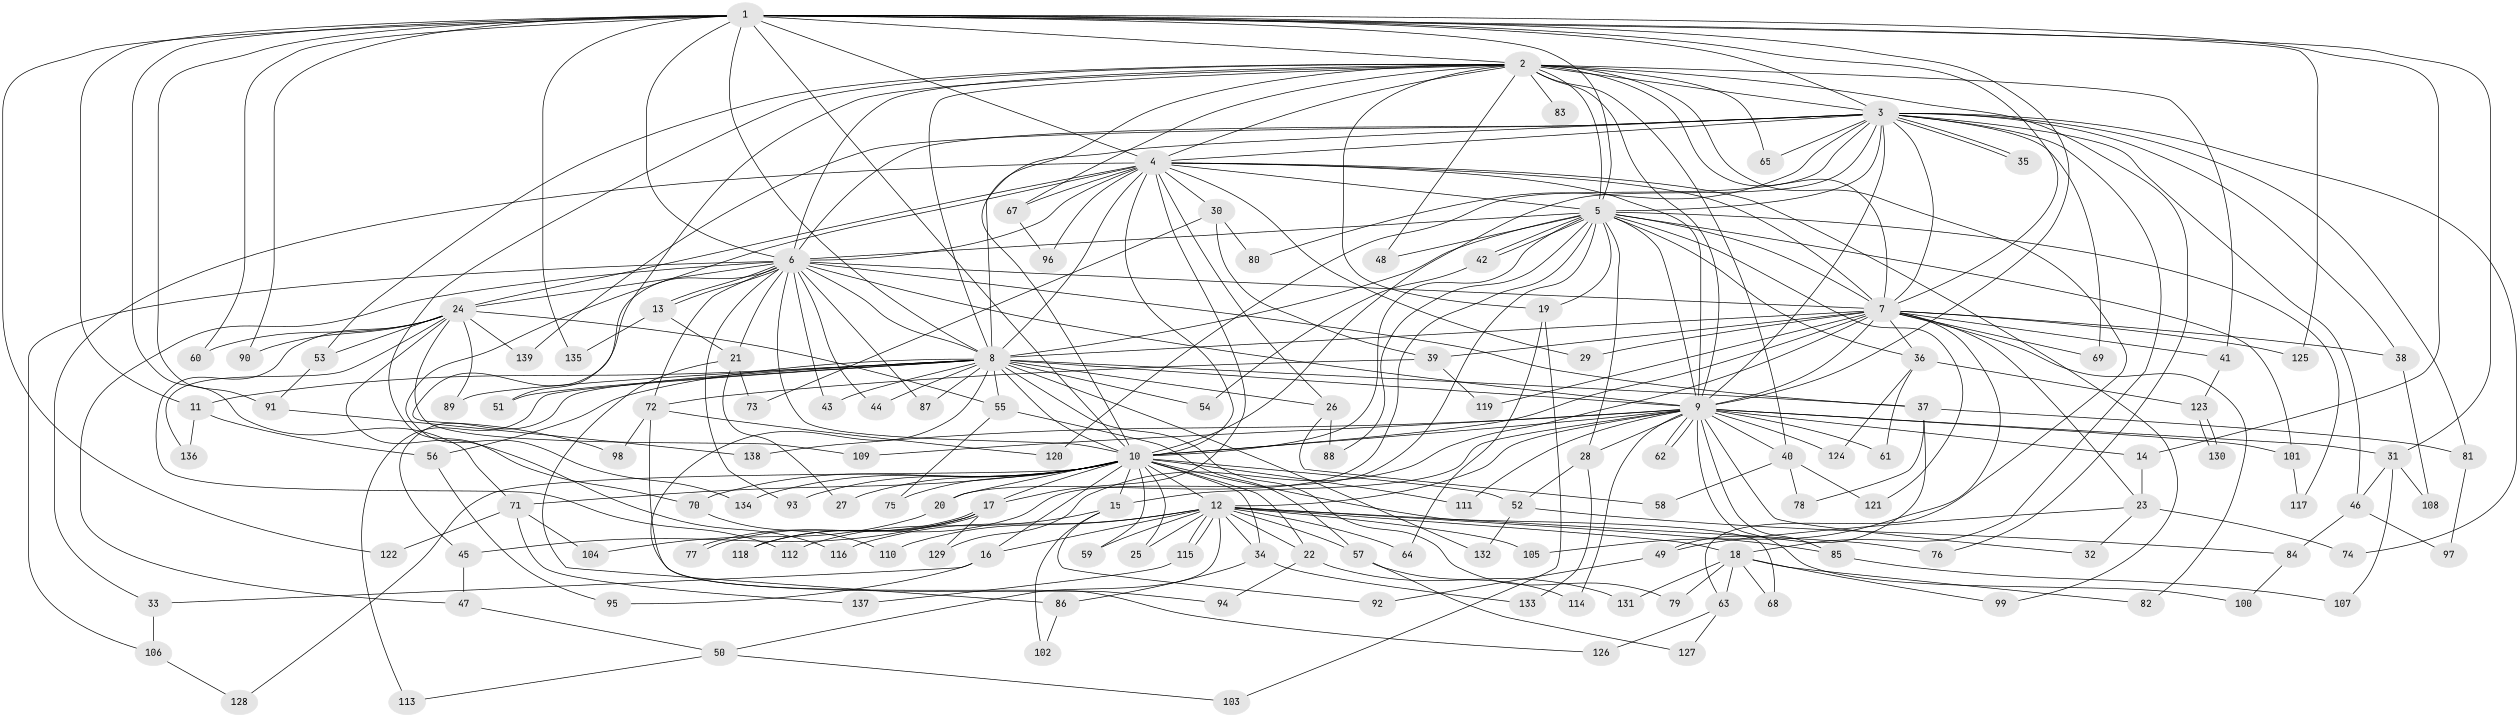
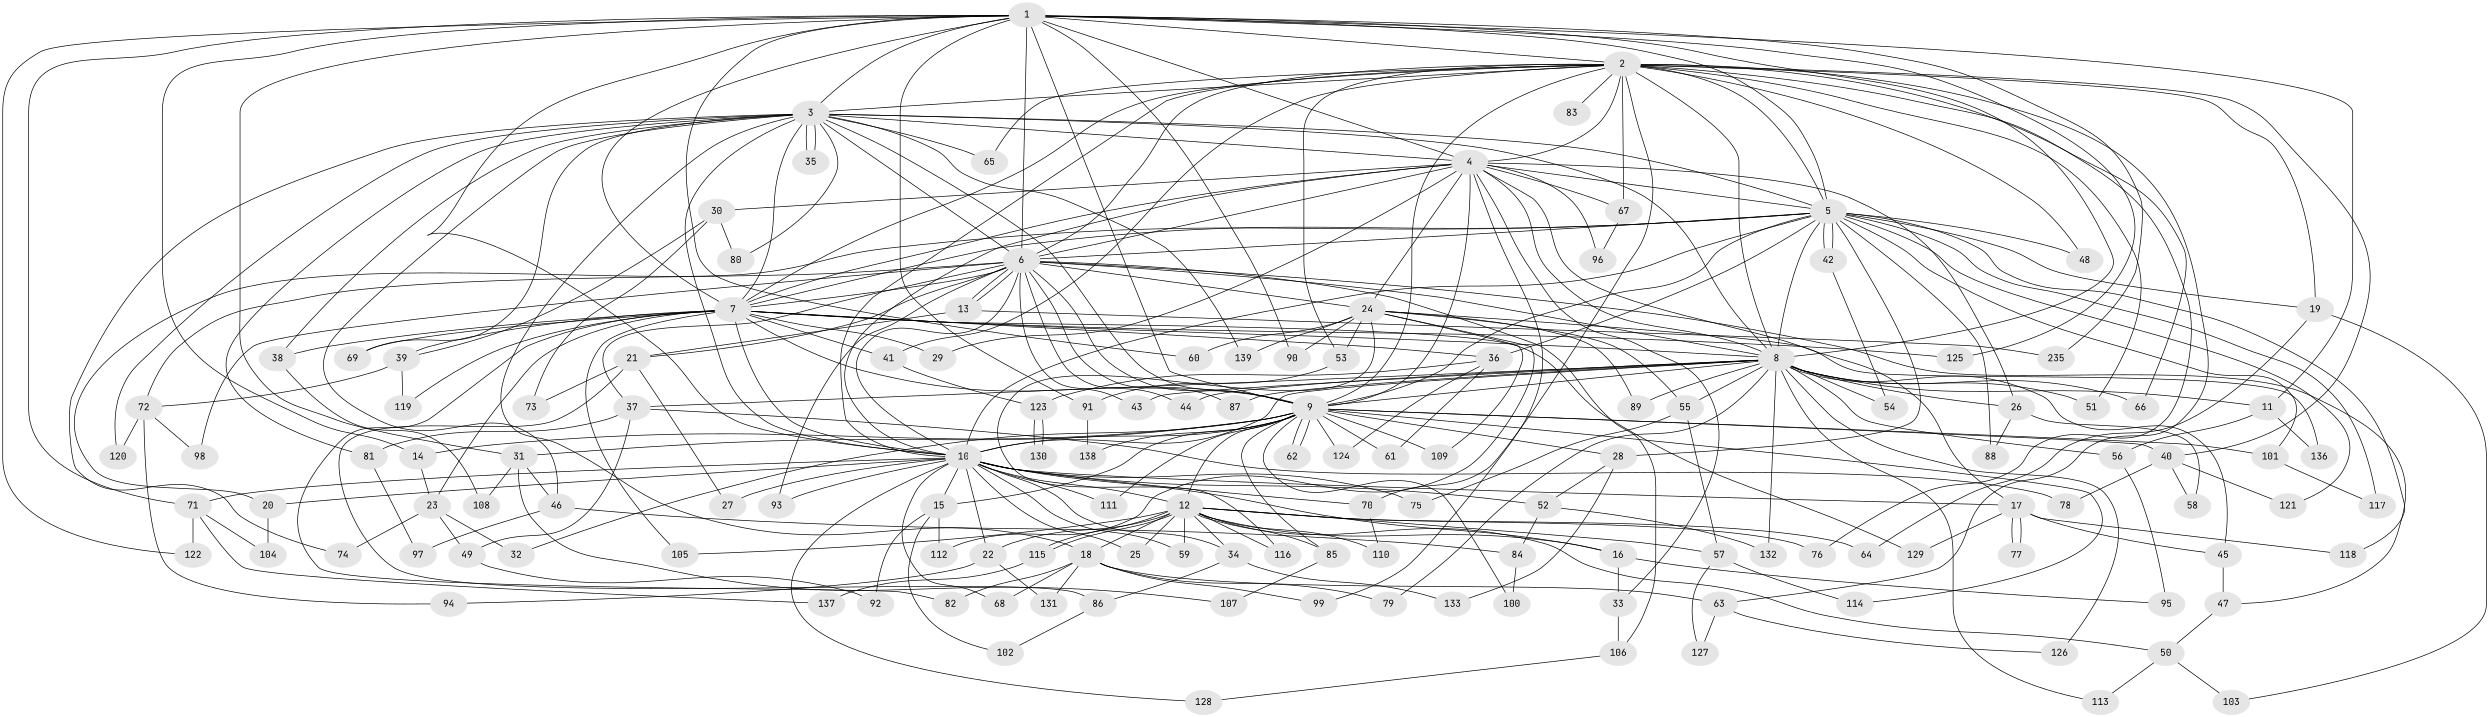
(574, 359) -> (2056, 359)
none -> (2141, 408)
(743, 506) -> none
